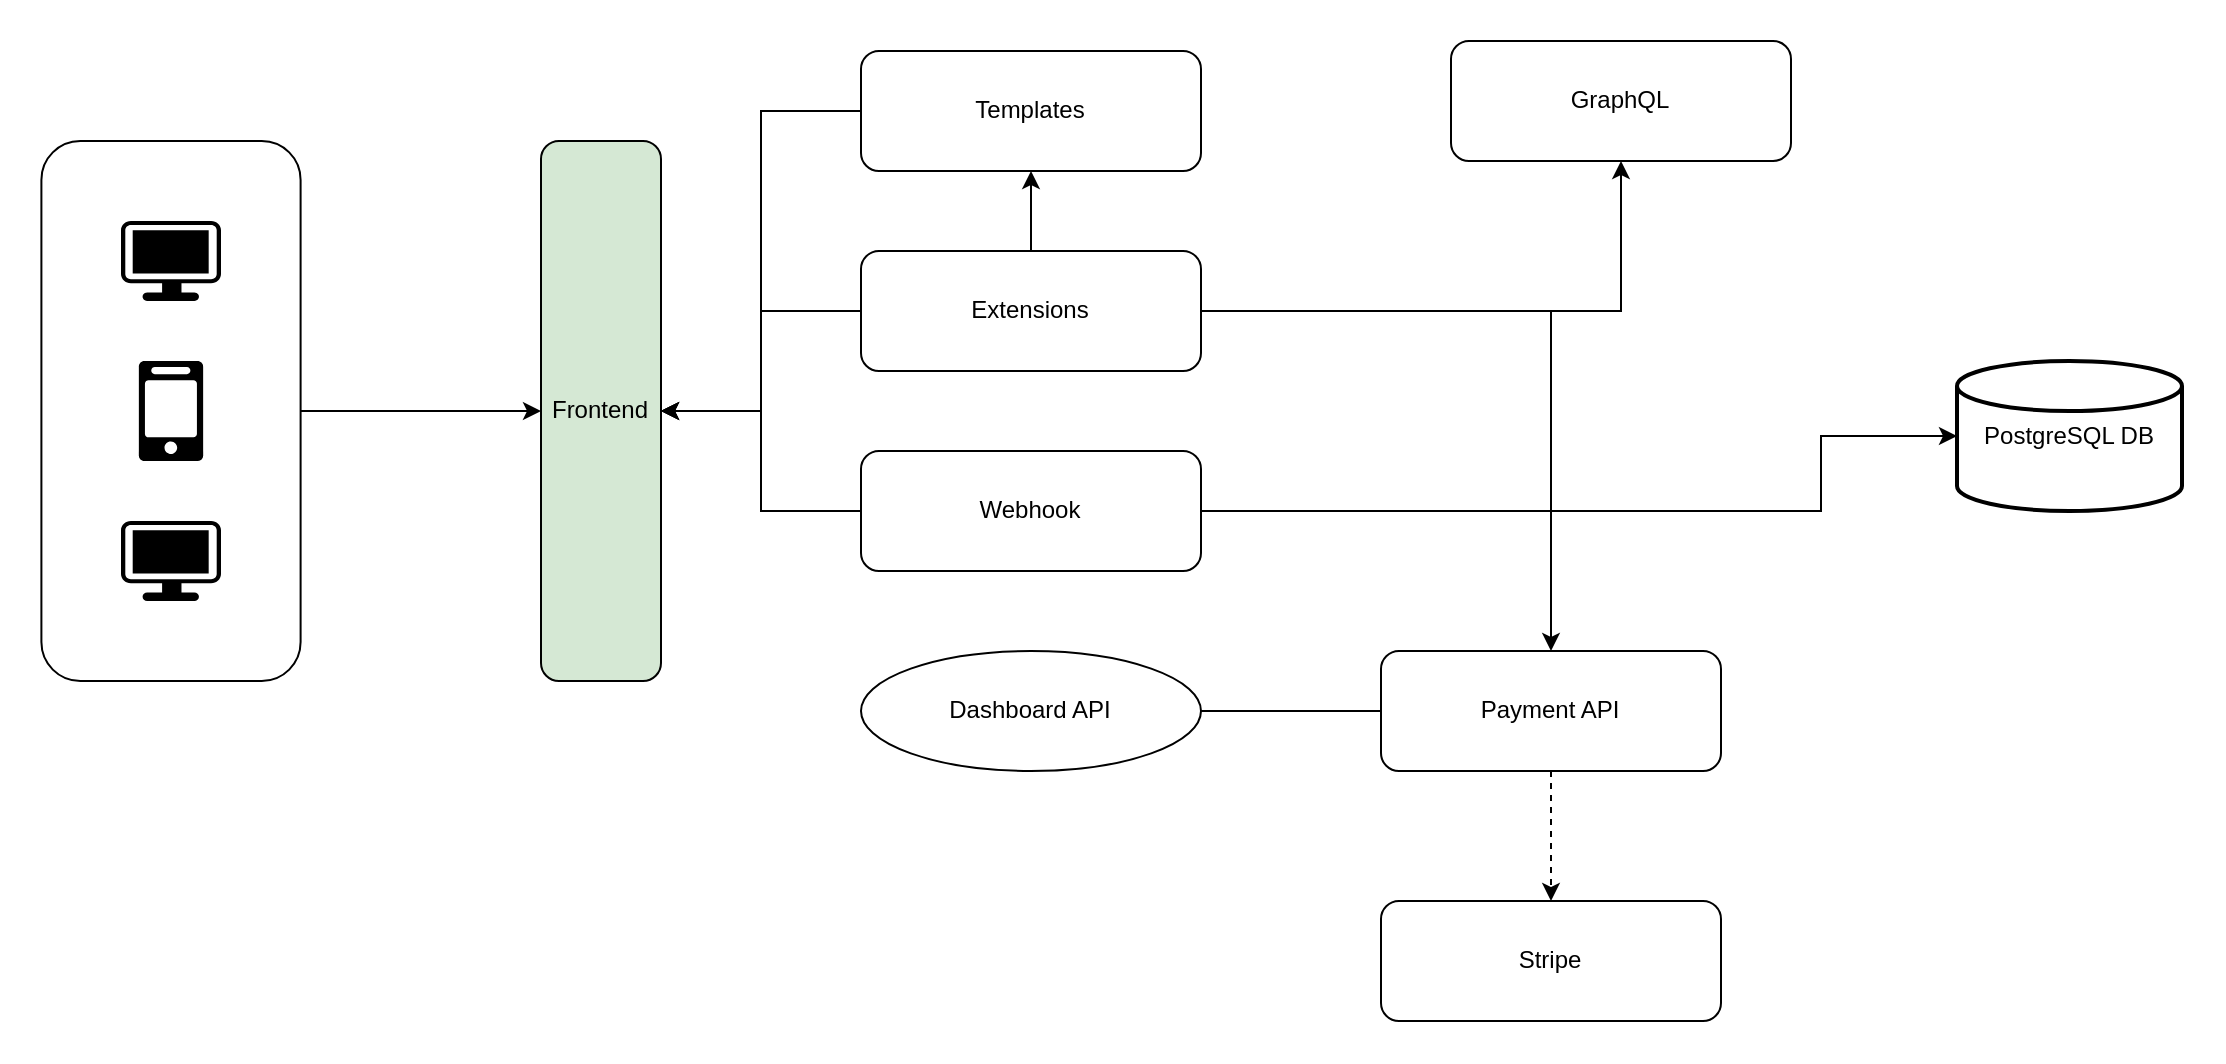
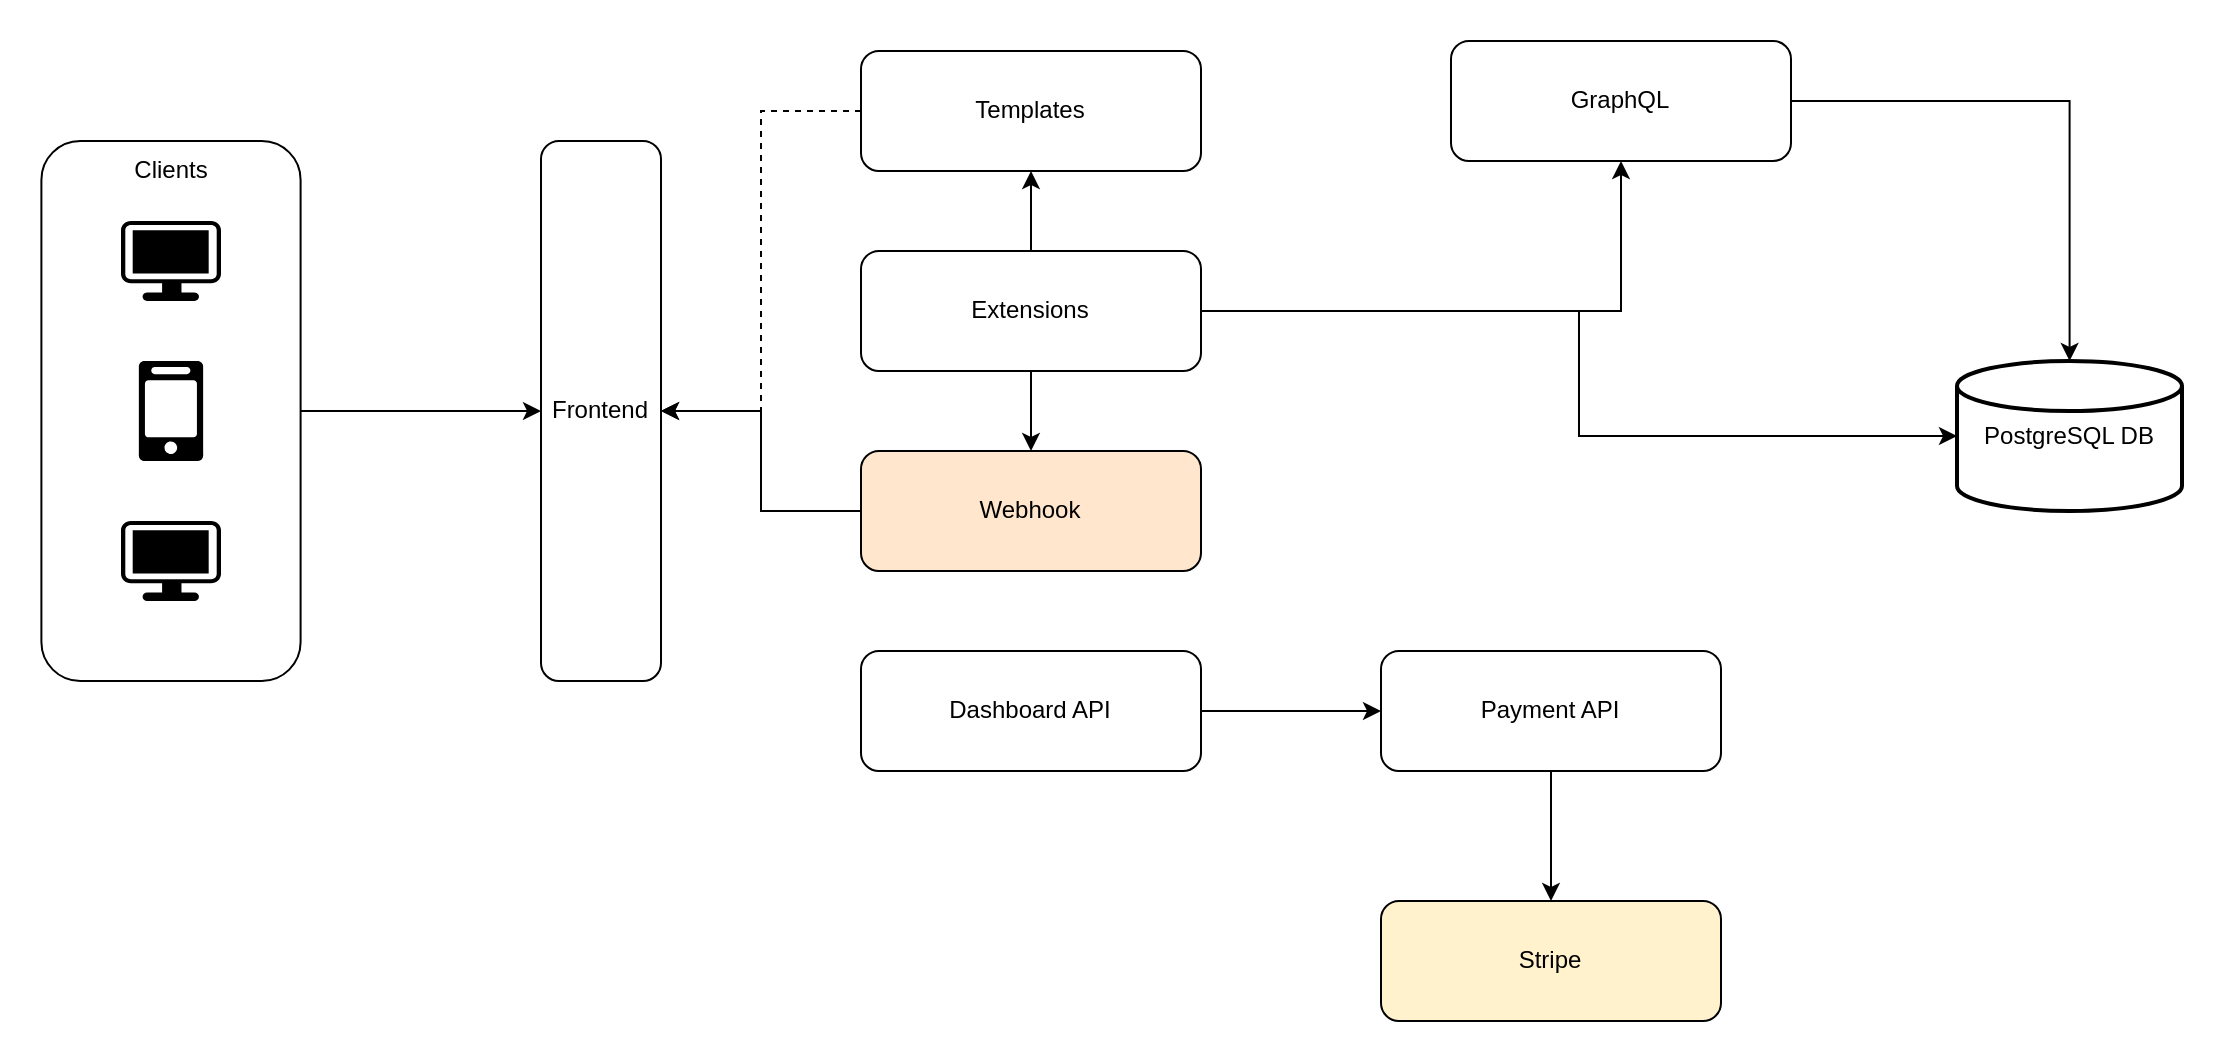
none -> (2054, 101)
(761, 161) -> (761, 161)
none -> (171, 171)
(813, 311) -> (1031, 404)
(601, 411) -> (601, 411)
(1551, 476) -> (1637, 436)
(1031, 511) -> (1031, 511)
(1546, 511) -> none
(1031, 711) -> (1031, 711)
(1371, 711) -> (1366, 711)
(1551, 831) -> (1551, 831)
(1551, 961) -> (1551, 961)
